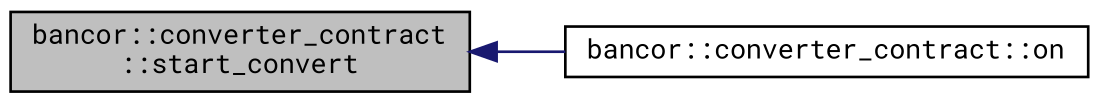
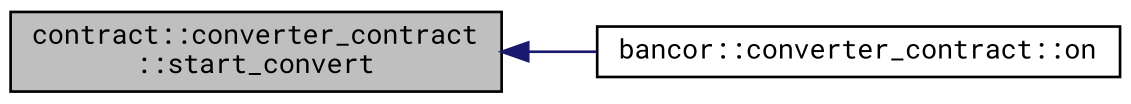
(240, 52) -> (256, 52)
